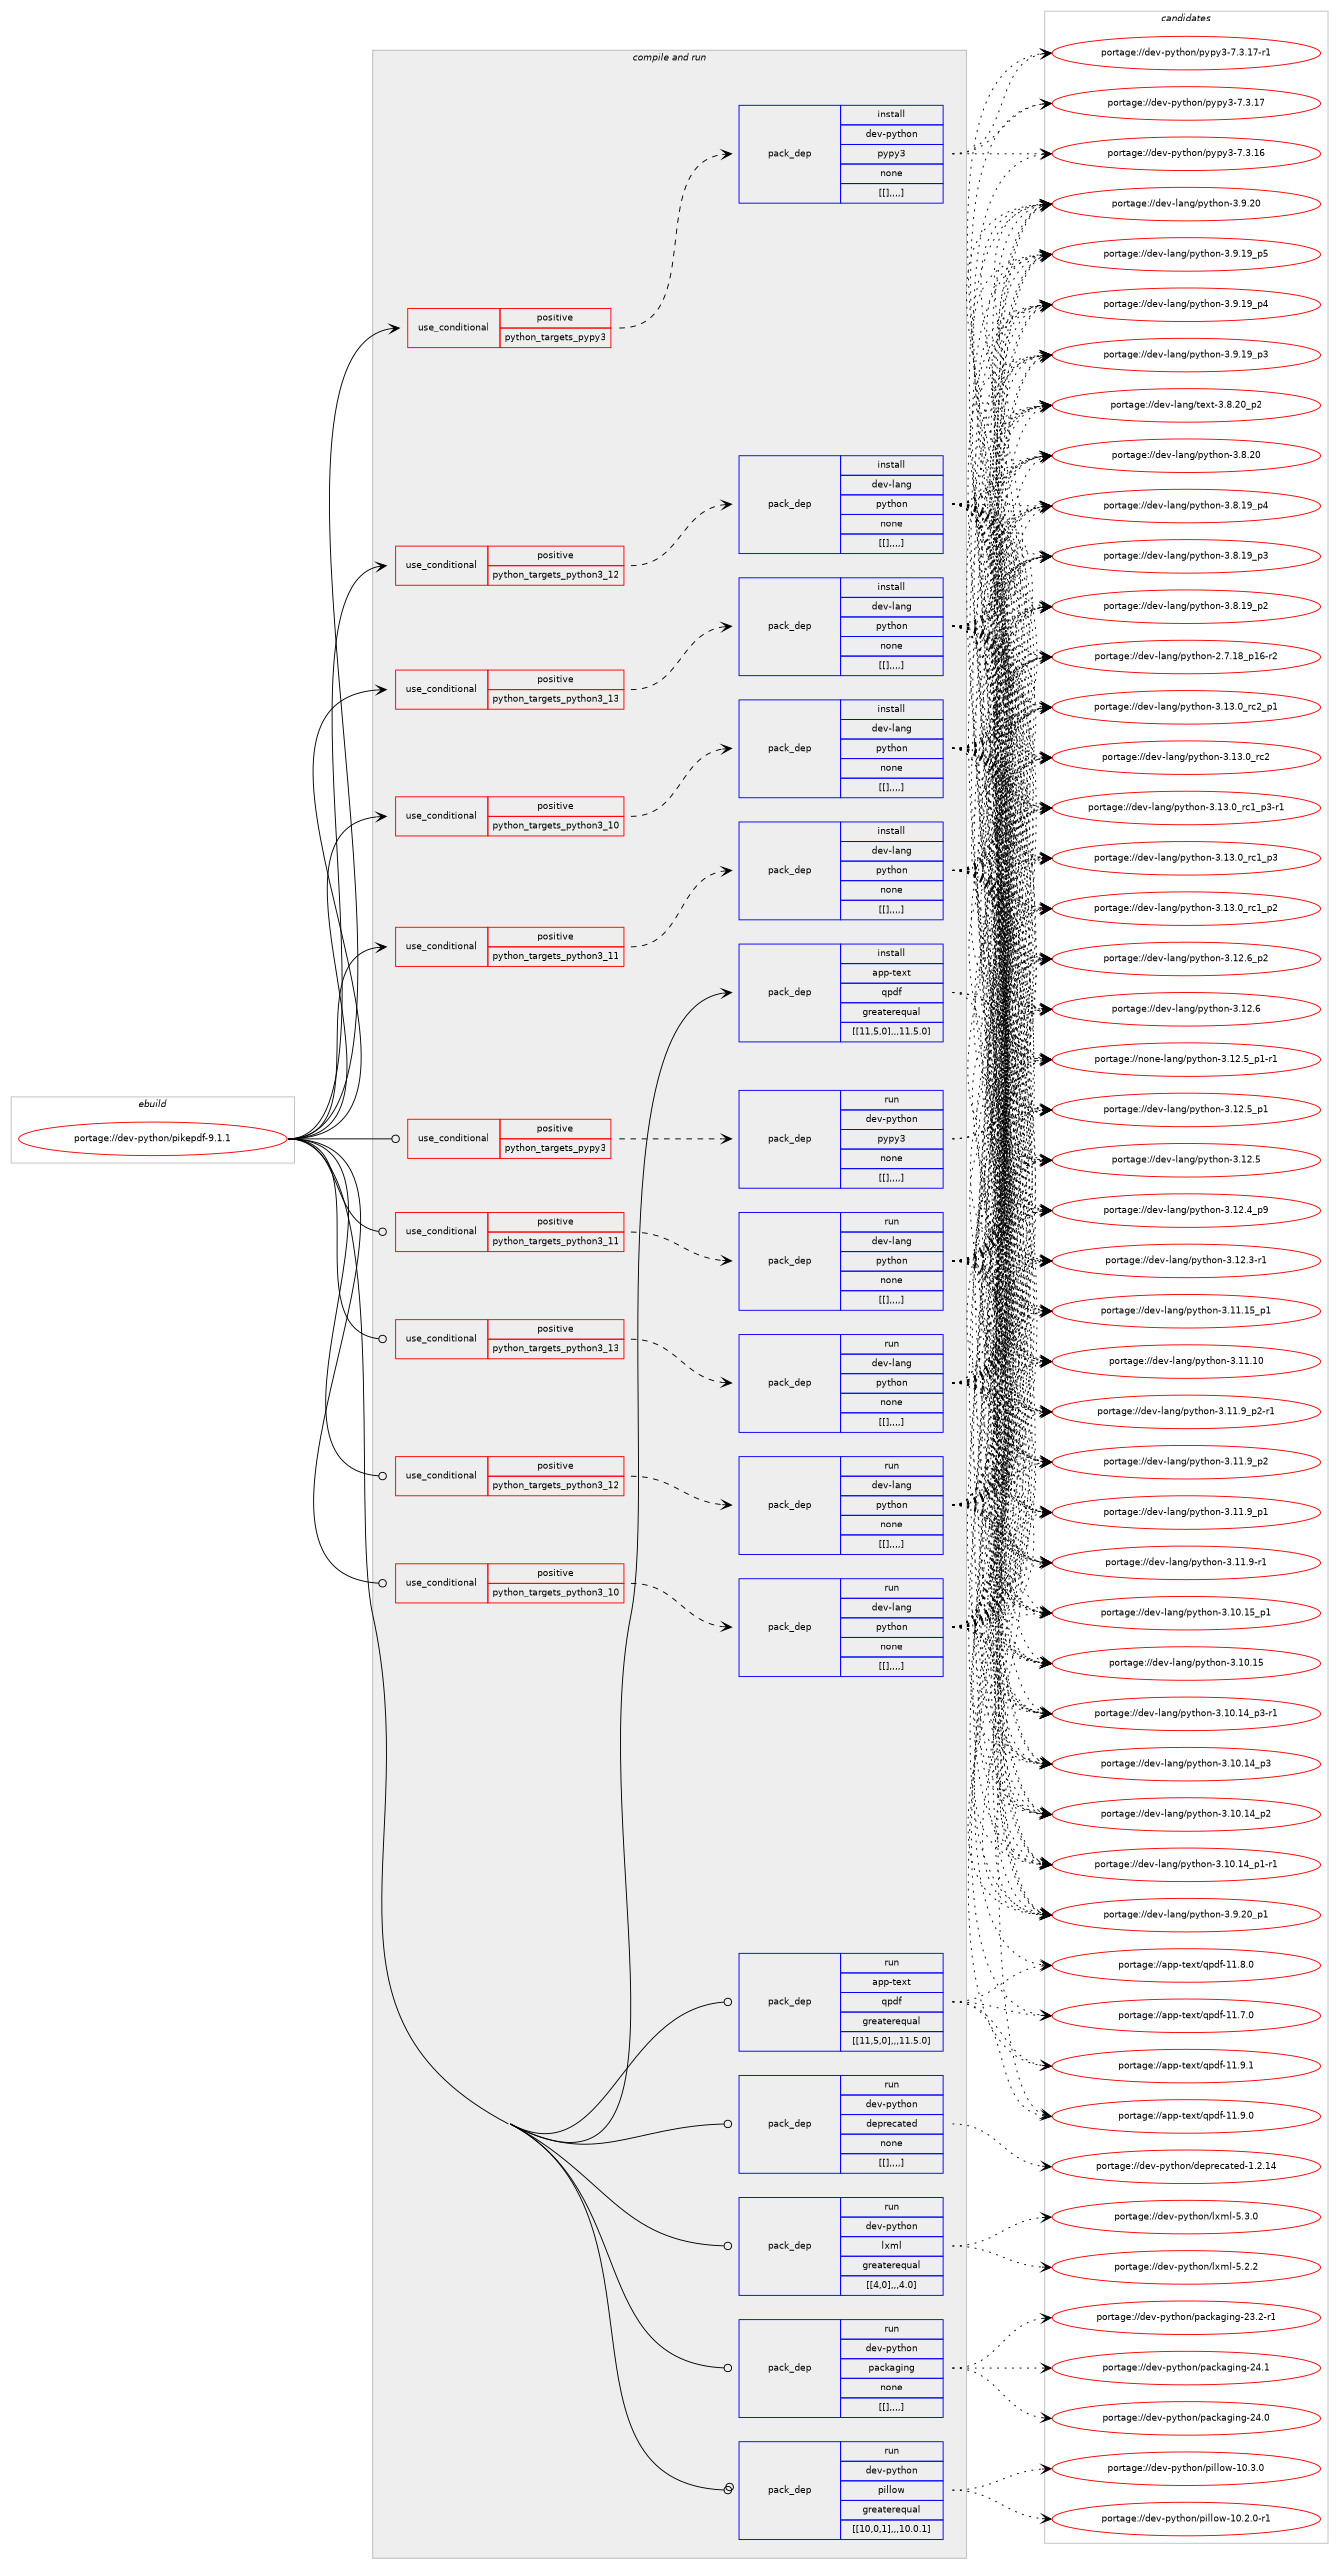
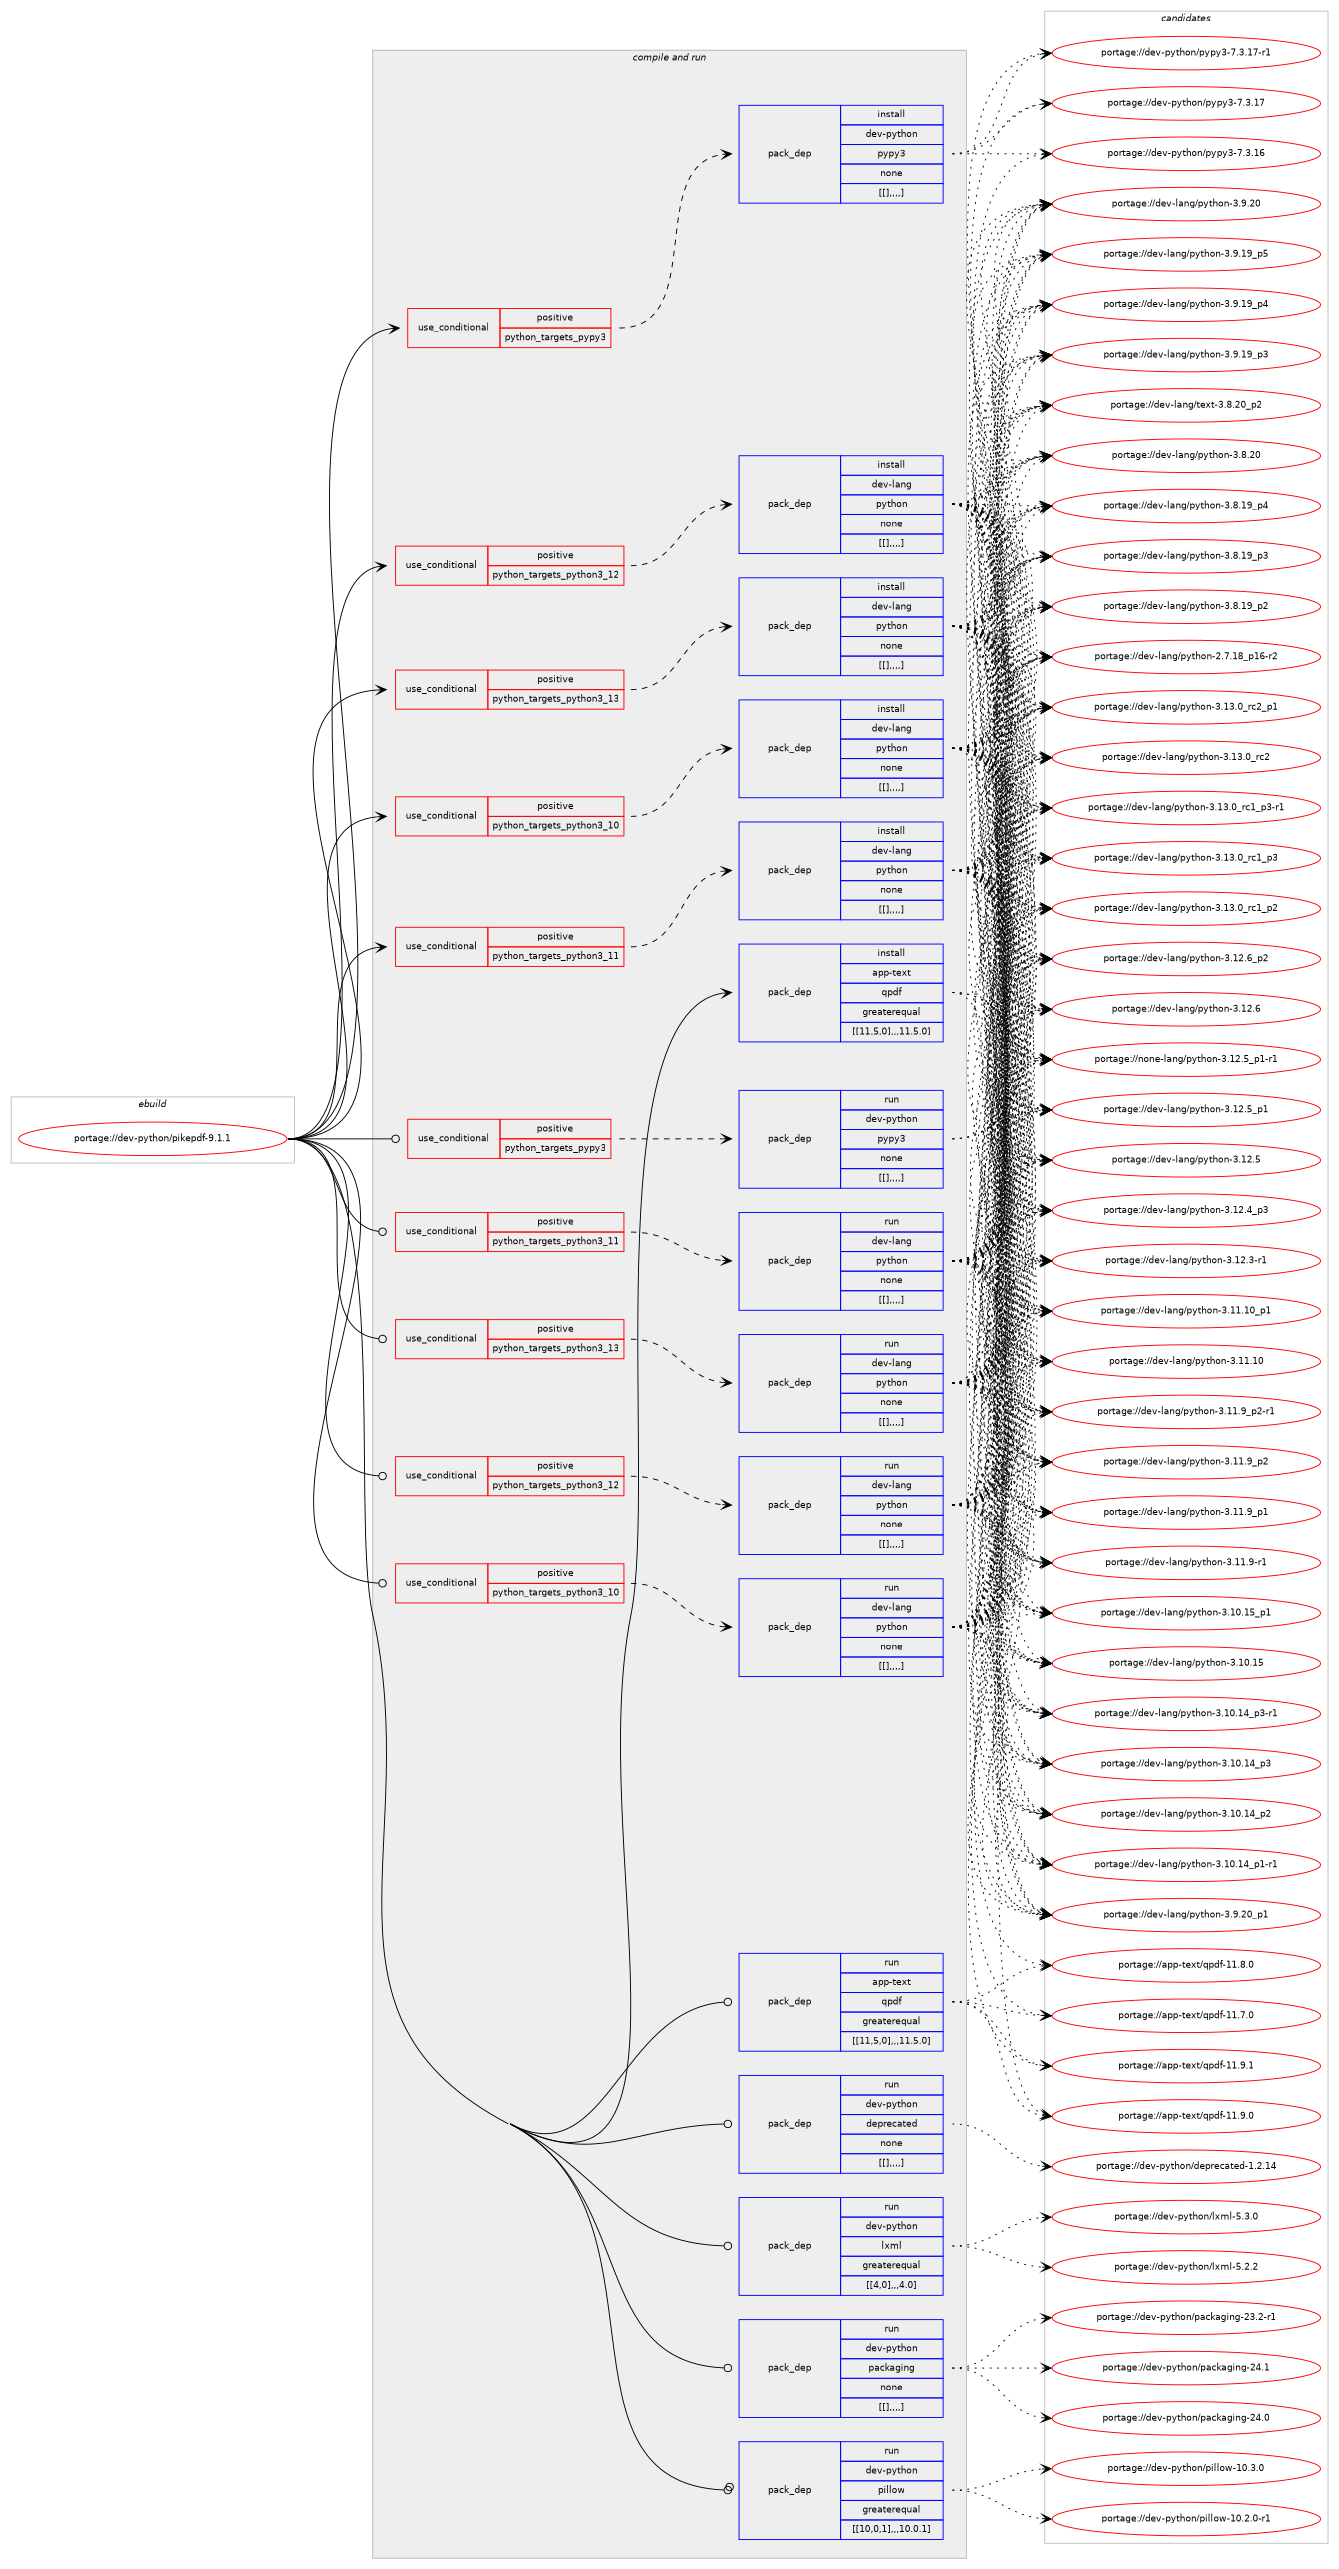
(1186, 1211) -> (1186, 1211)
(1186, 1311) -> (1186, 1311)
